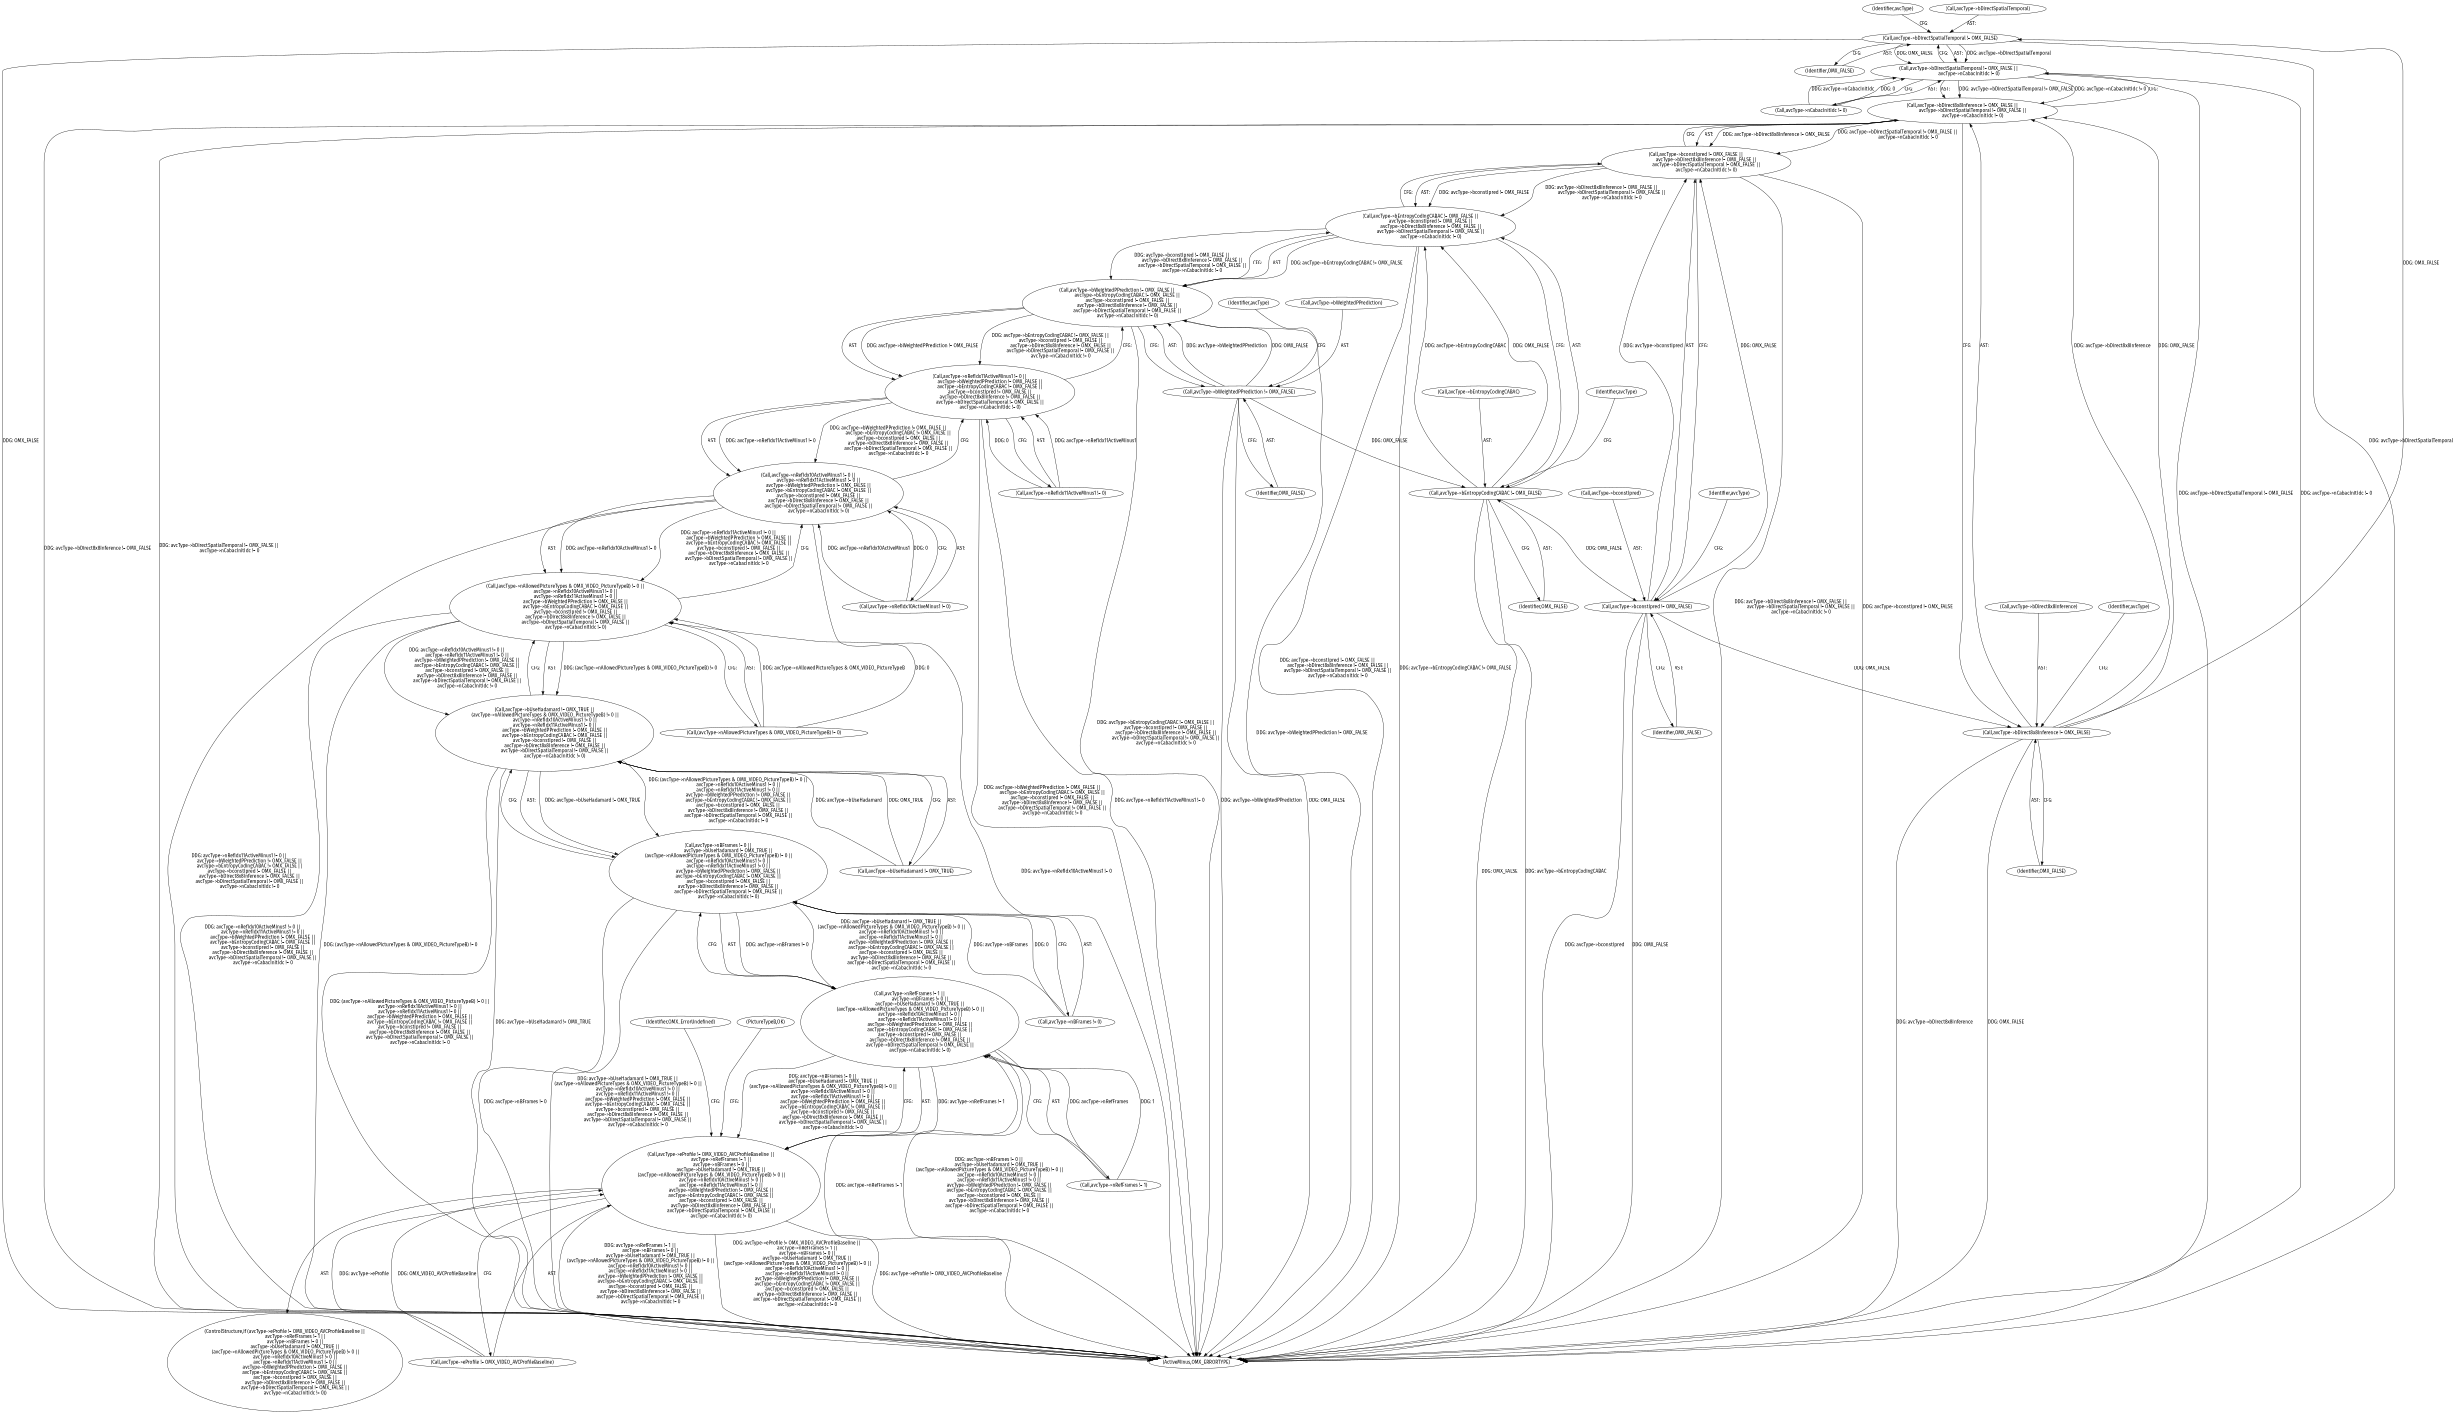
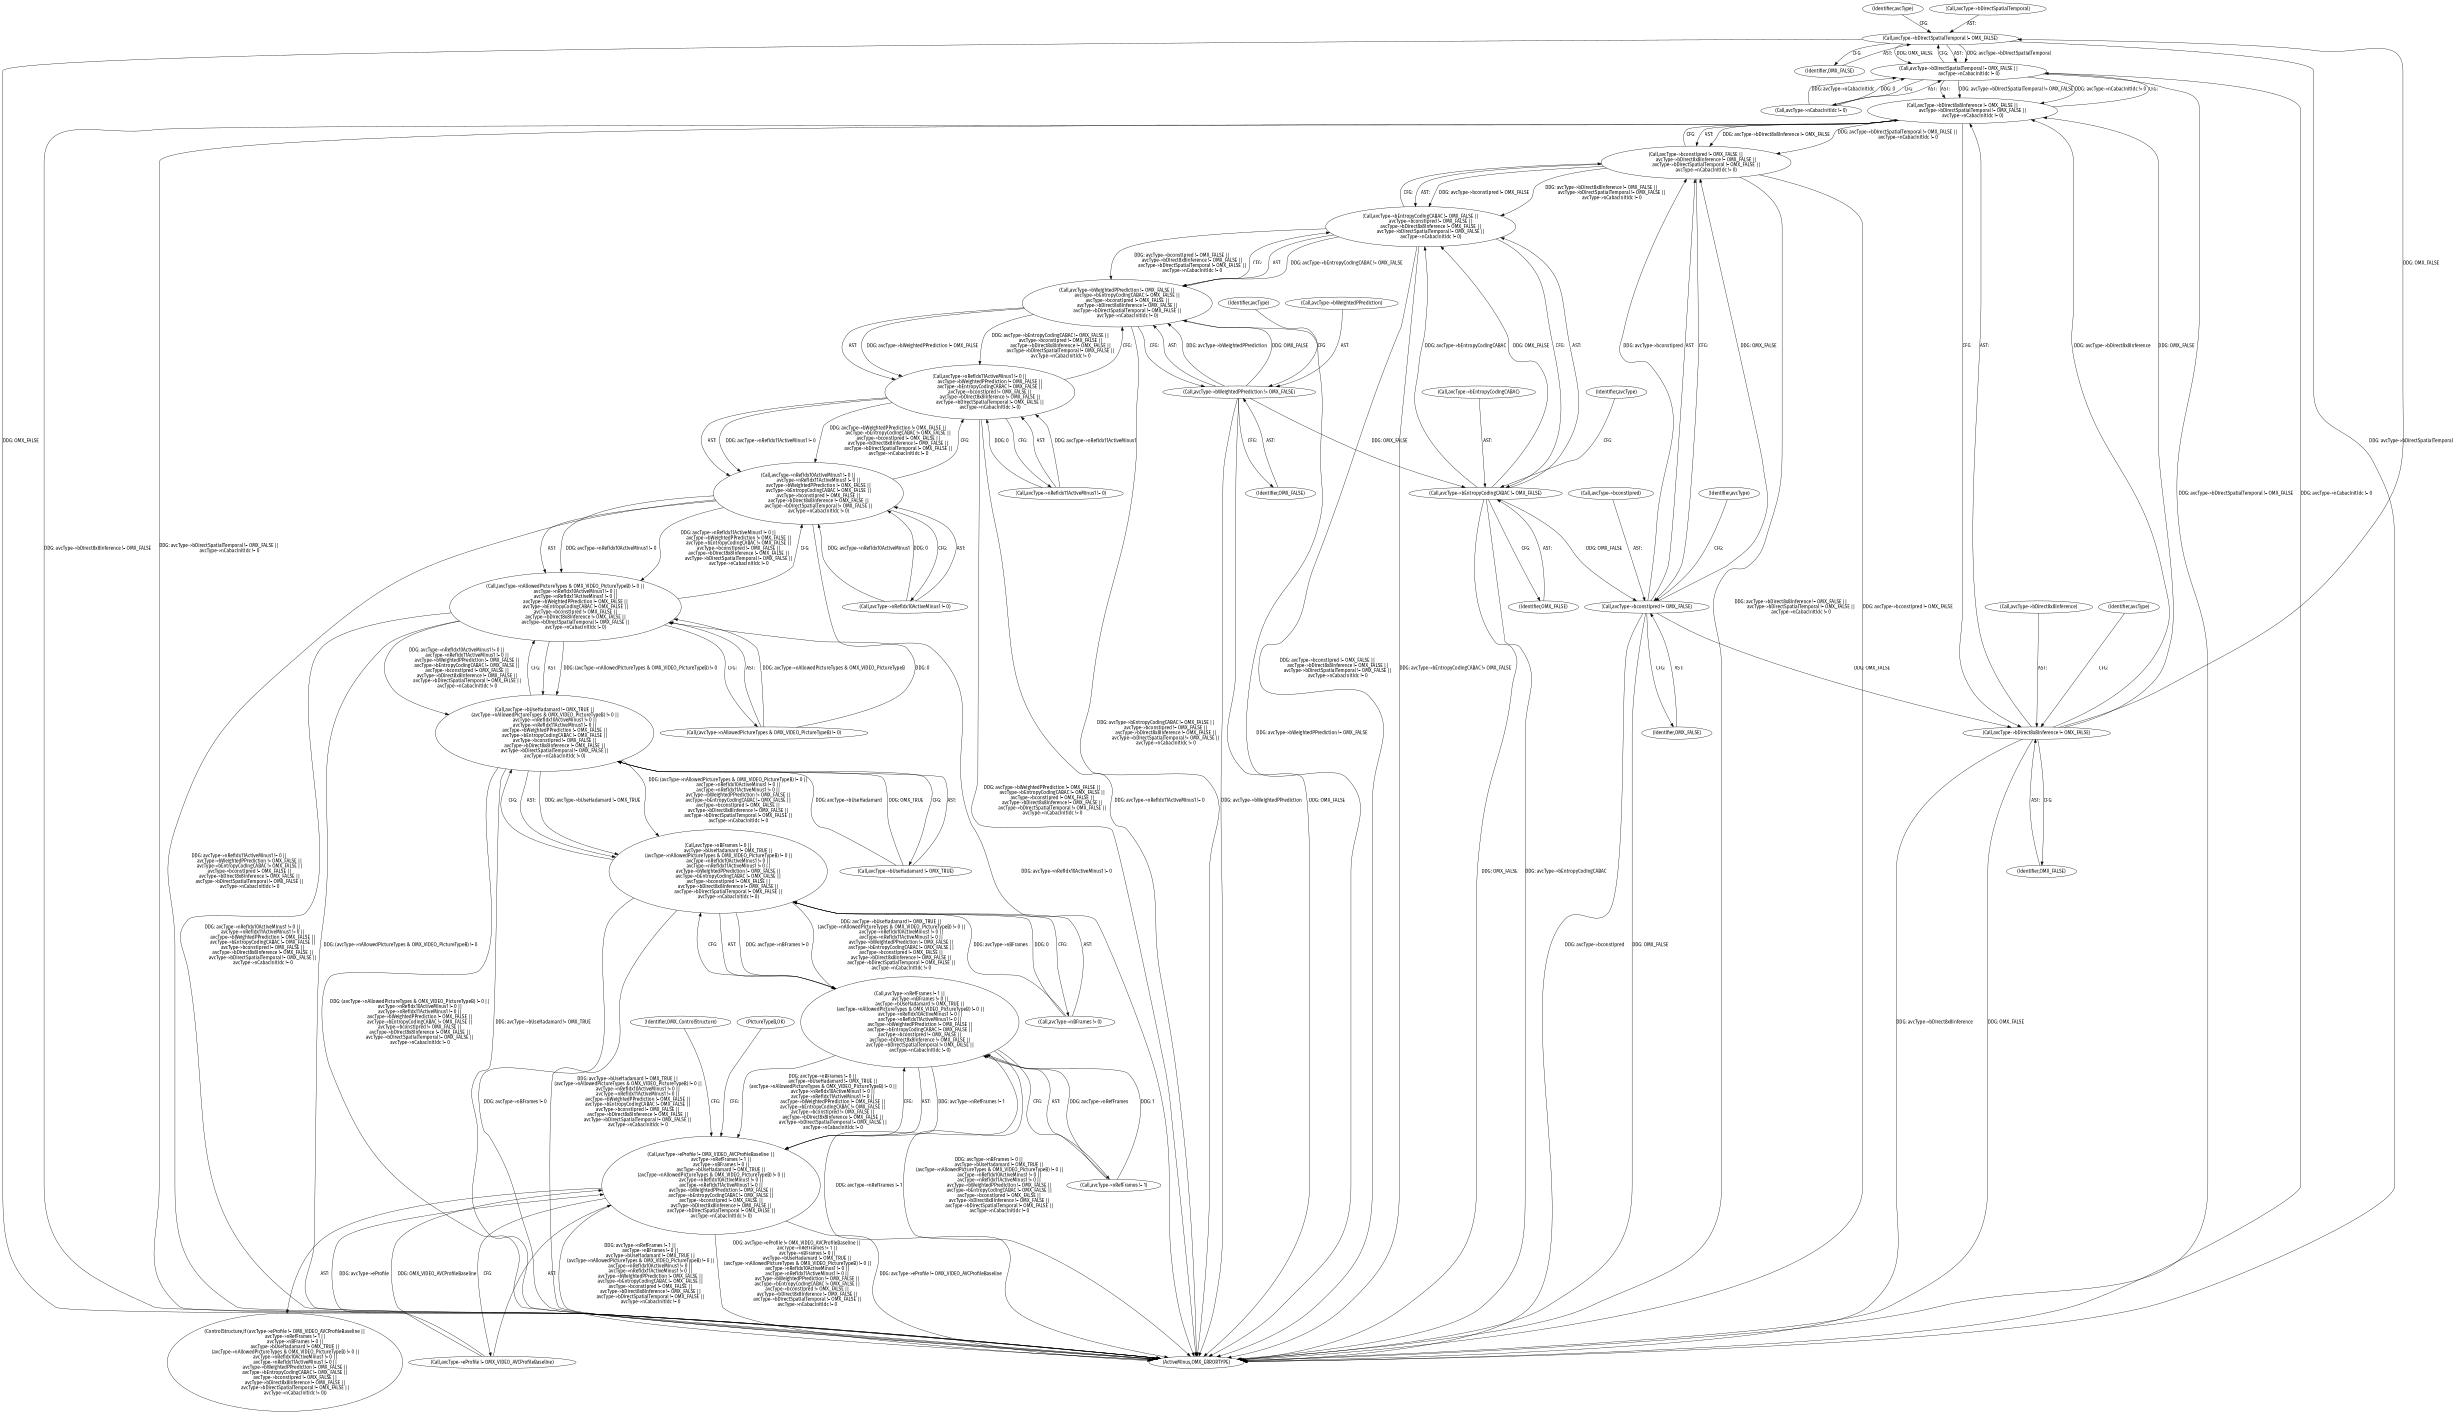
(681, 1022) -> (681, 1022)
